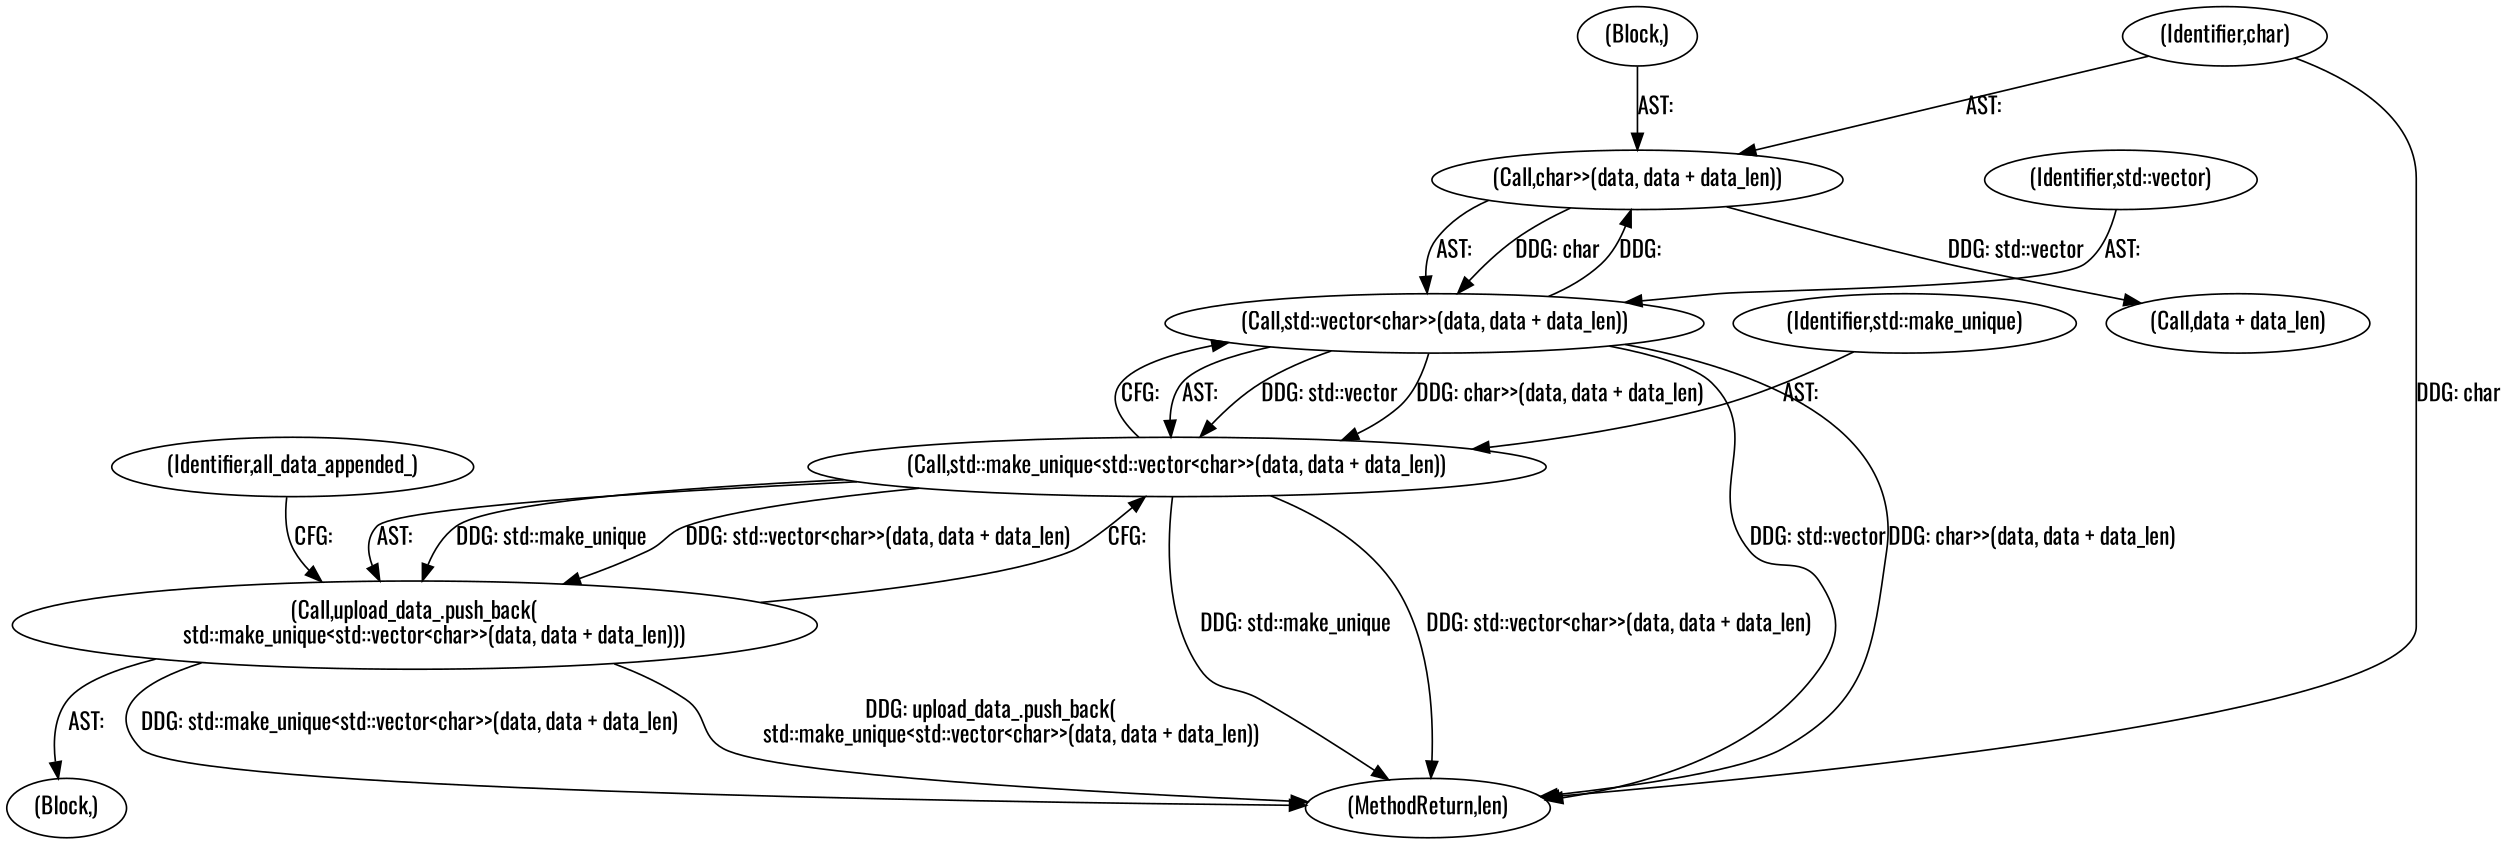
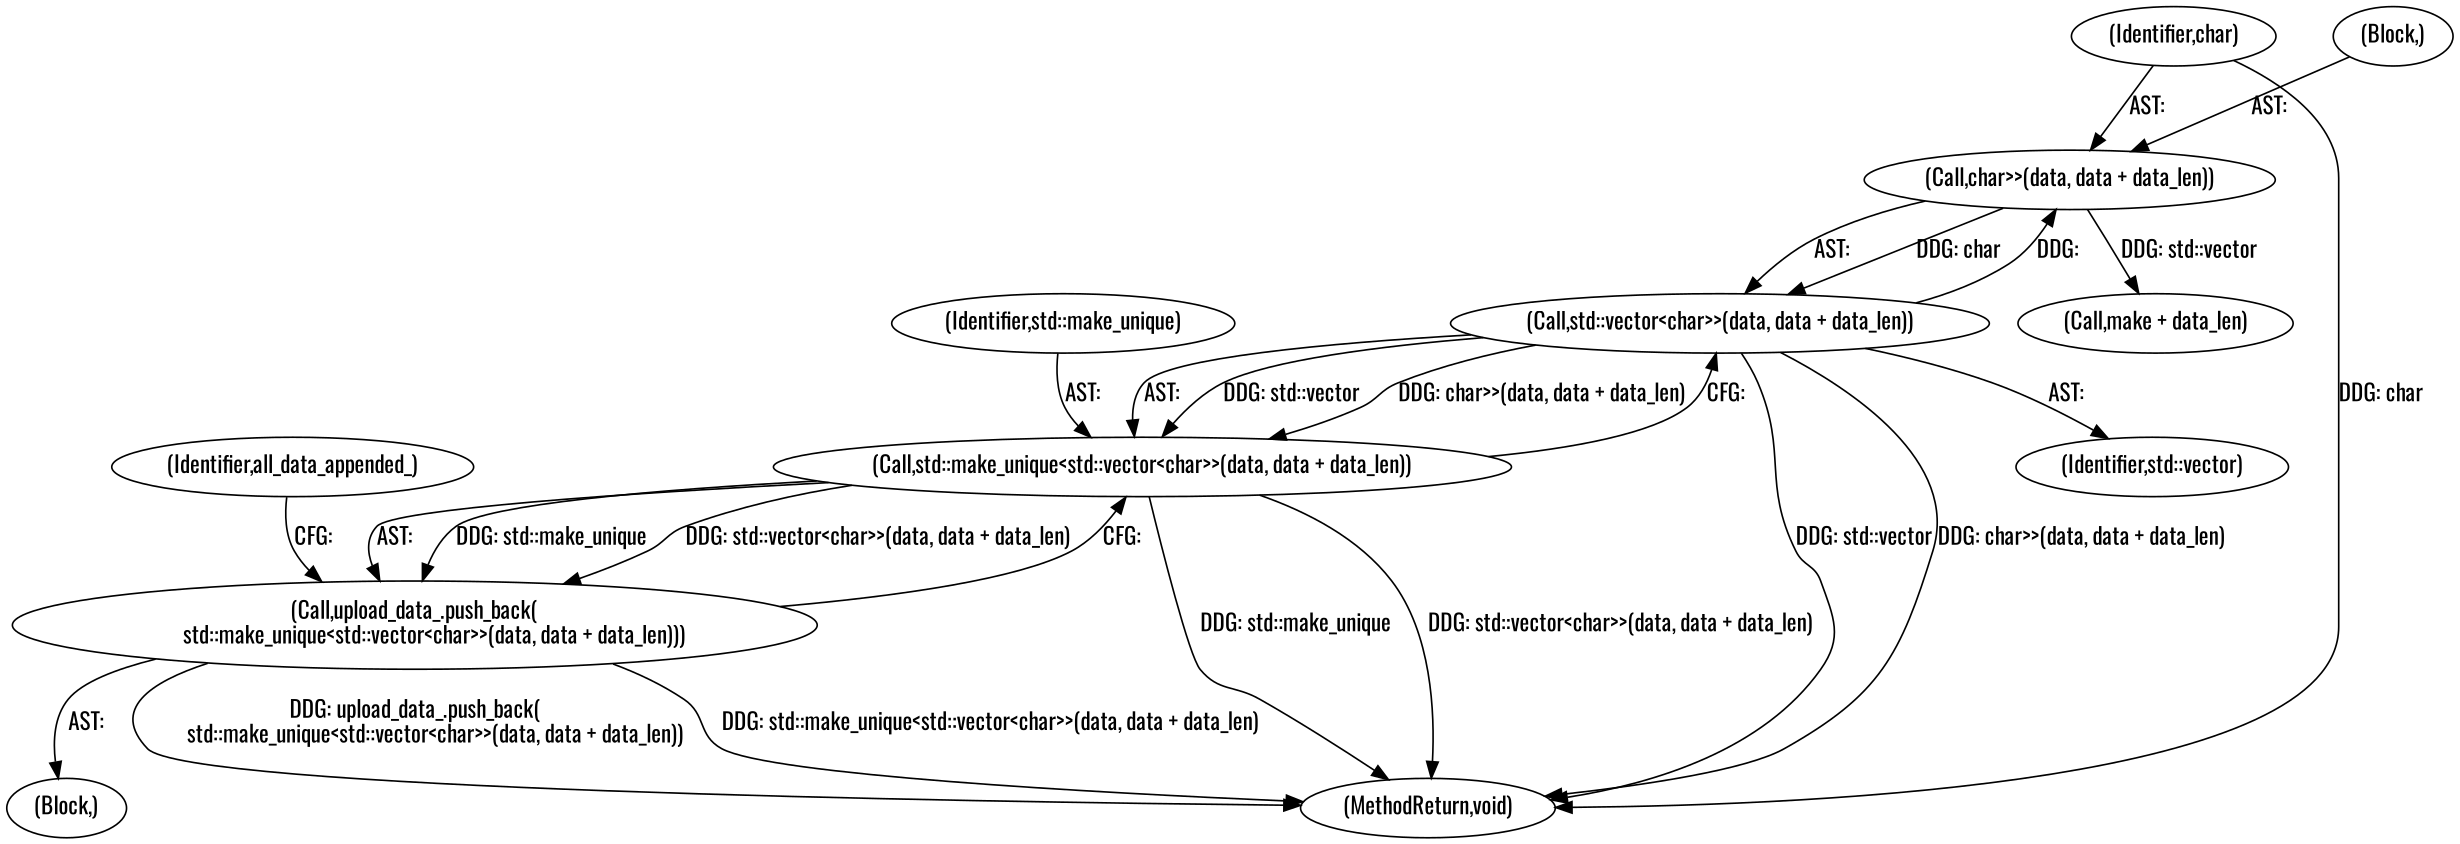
(1896, 287) -> (1983, 380)
(2238, 323) -> (2156, 323)
(1428, 808) -> (1428, 808)
